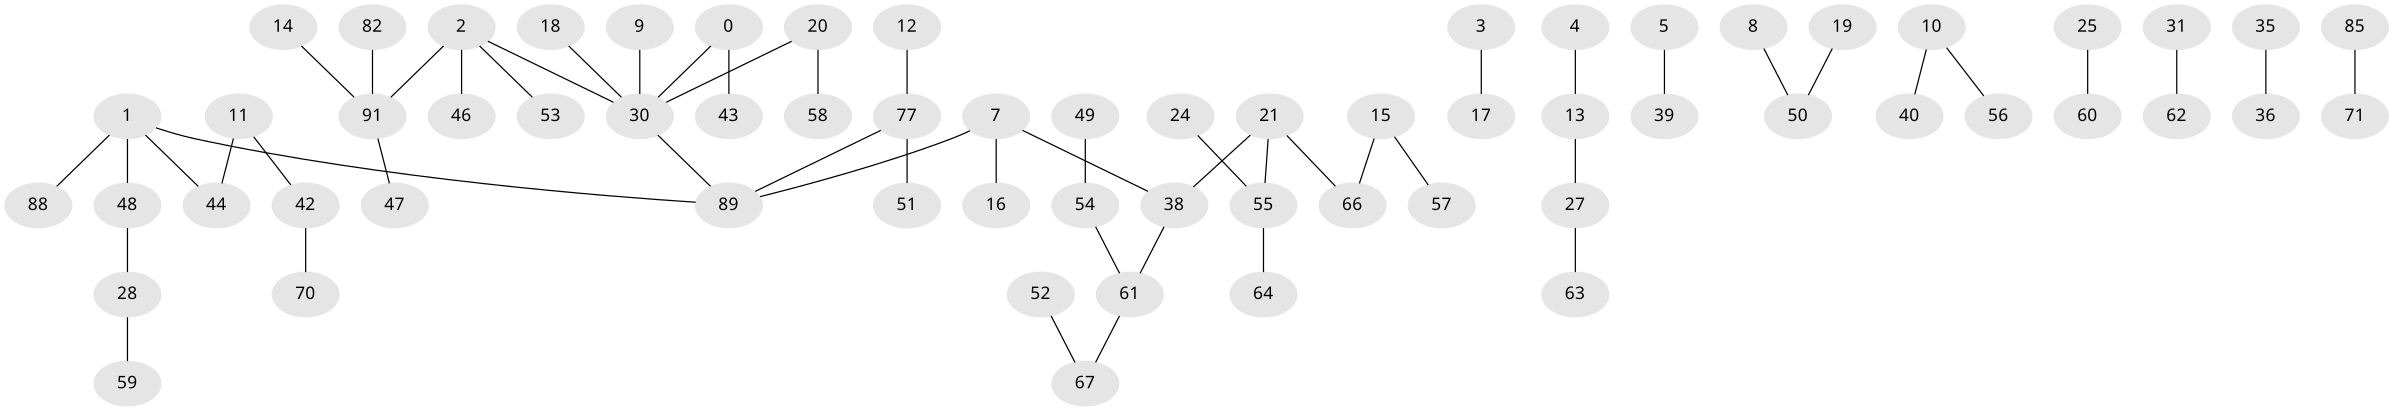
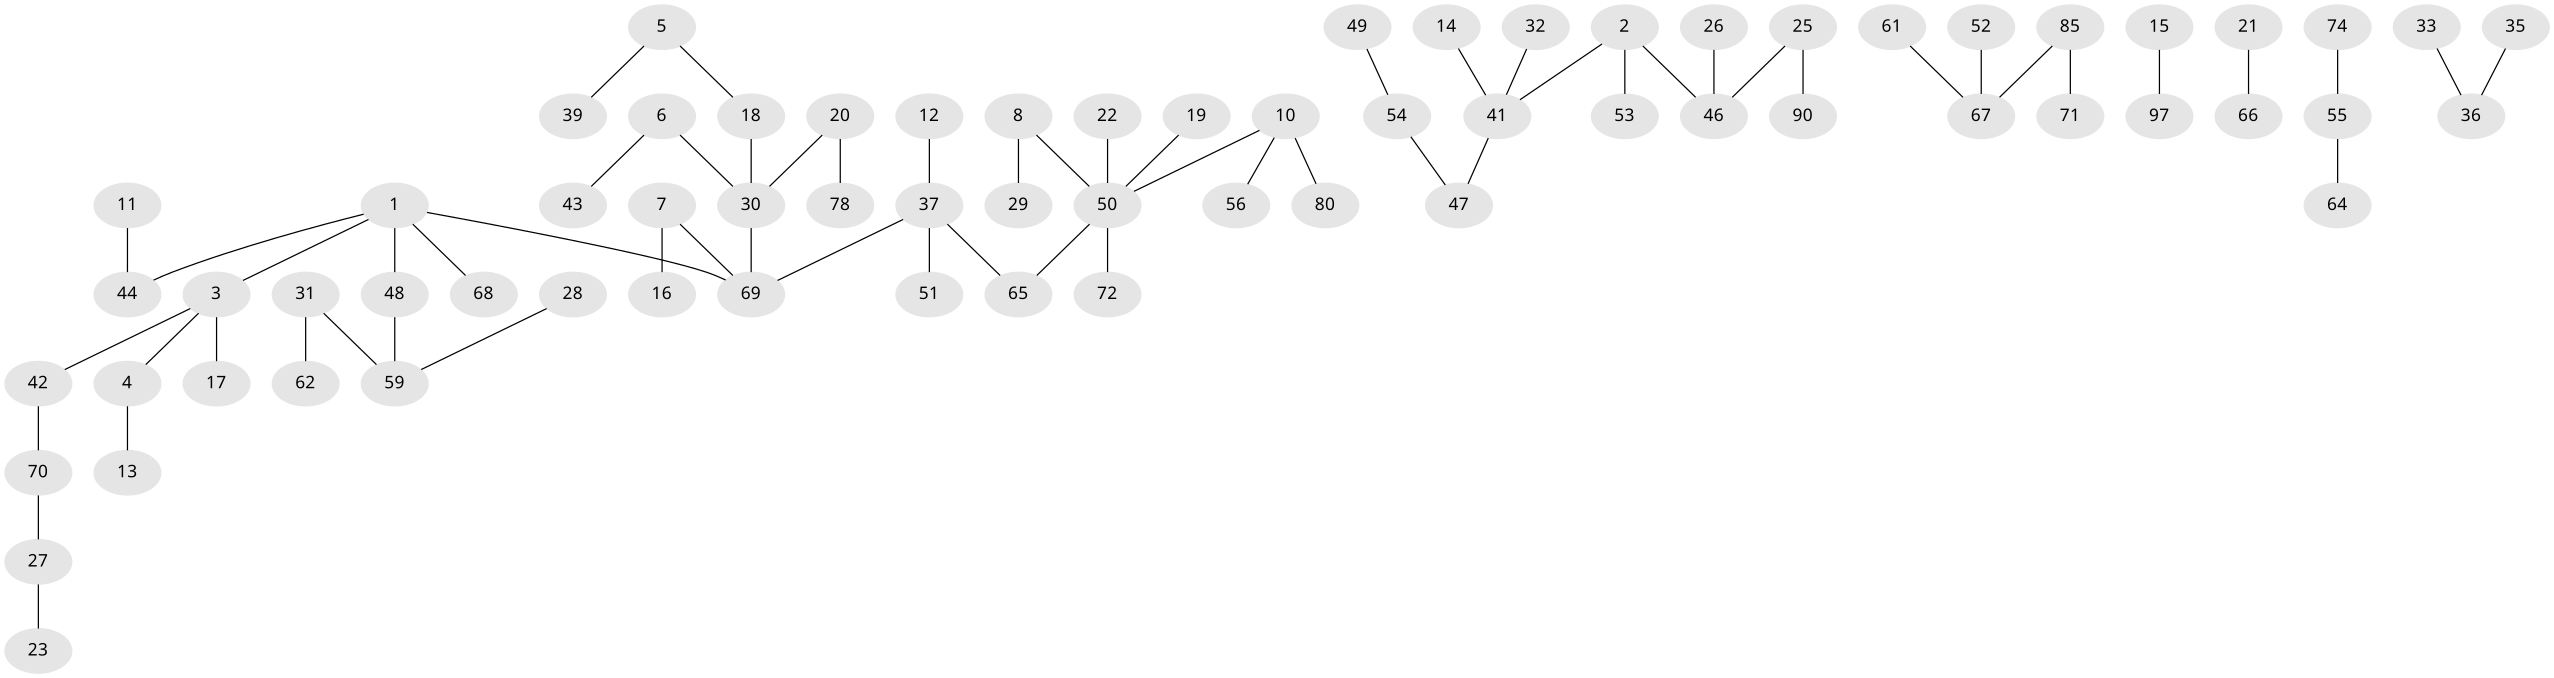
(372, 27) -> (1536, 27)
(640, 27) -> none
(729, 27) -> (662, 116)
none -> (1714, 27)
none -> (2427, 27)
(551, 72) -> none
none -> (706, 72)
none -> (1759, 72)
none -> (2026, 72)
(372, 116) -> (1497, 116)
(818, 116) -> (840, 205)
(907, 116) -> (929, 205)
none -> (1108, 116)
(1181, 116) -> (2338, 27)
(1909, 116) -> (1325, 205)
(2088, 116) -> (1803, 116)
none -> (1197, 161)
(1267, 161) -> none
(1367, 161) -> none
(1575, 161) -> (38, 517)
(273, 162) -> (128, 339)
(38, 205) -> (484, 295)
(729, 205) -> (751, 295)
none -> (1018, 205)
(1174, 205) -> none
(1442, 205) -> (2159, 116)
(127, 250) -> (395, 339)
none -> (306, 250)
(1108, 250) -> (1428, 161)
none -> (1018, 295)
none -> (1108, 295)
(1575, 295) -> (38, 651)
none -> (172, 339)
none -> (350, 339)
